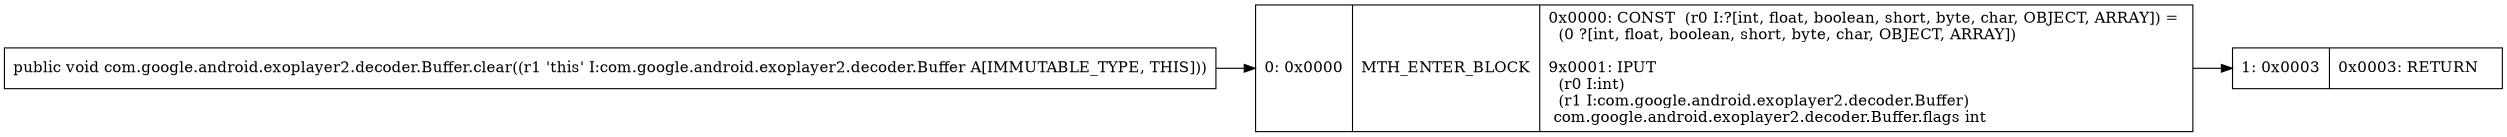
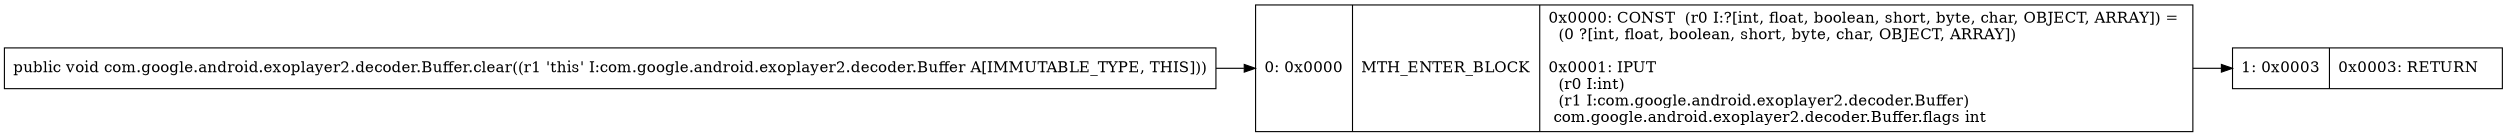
(1607, 68) -> (1607, 68)
